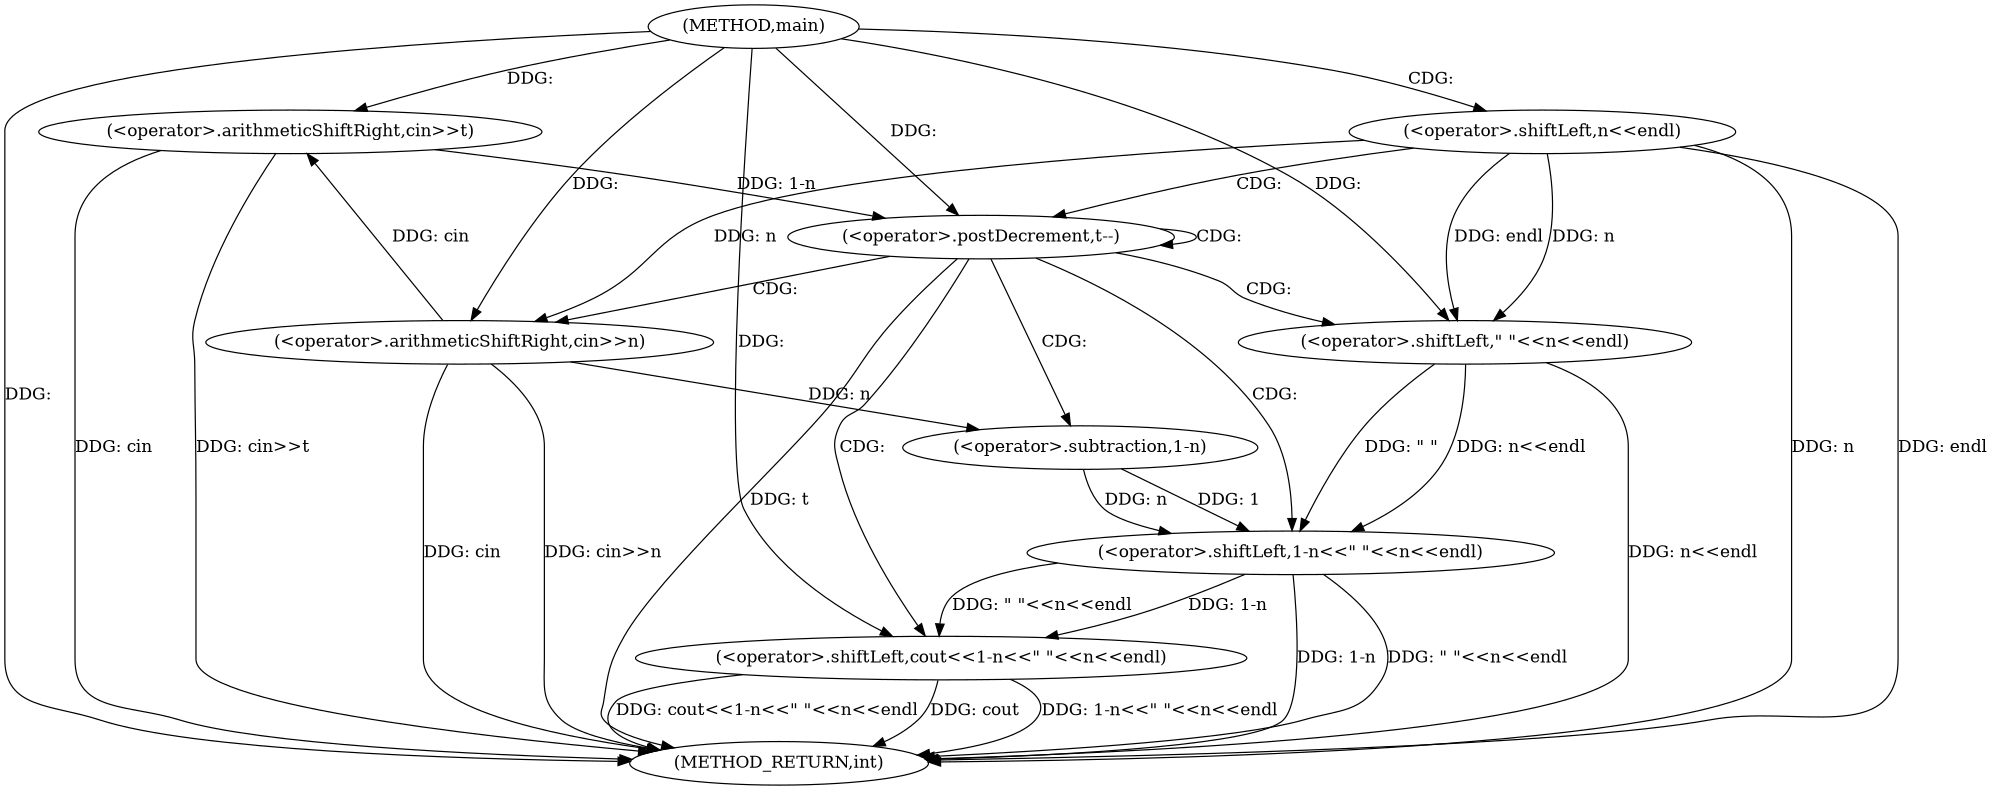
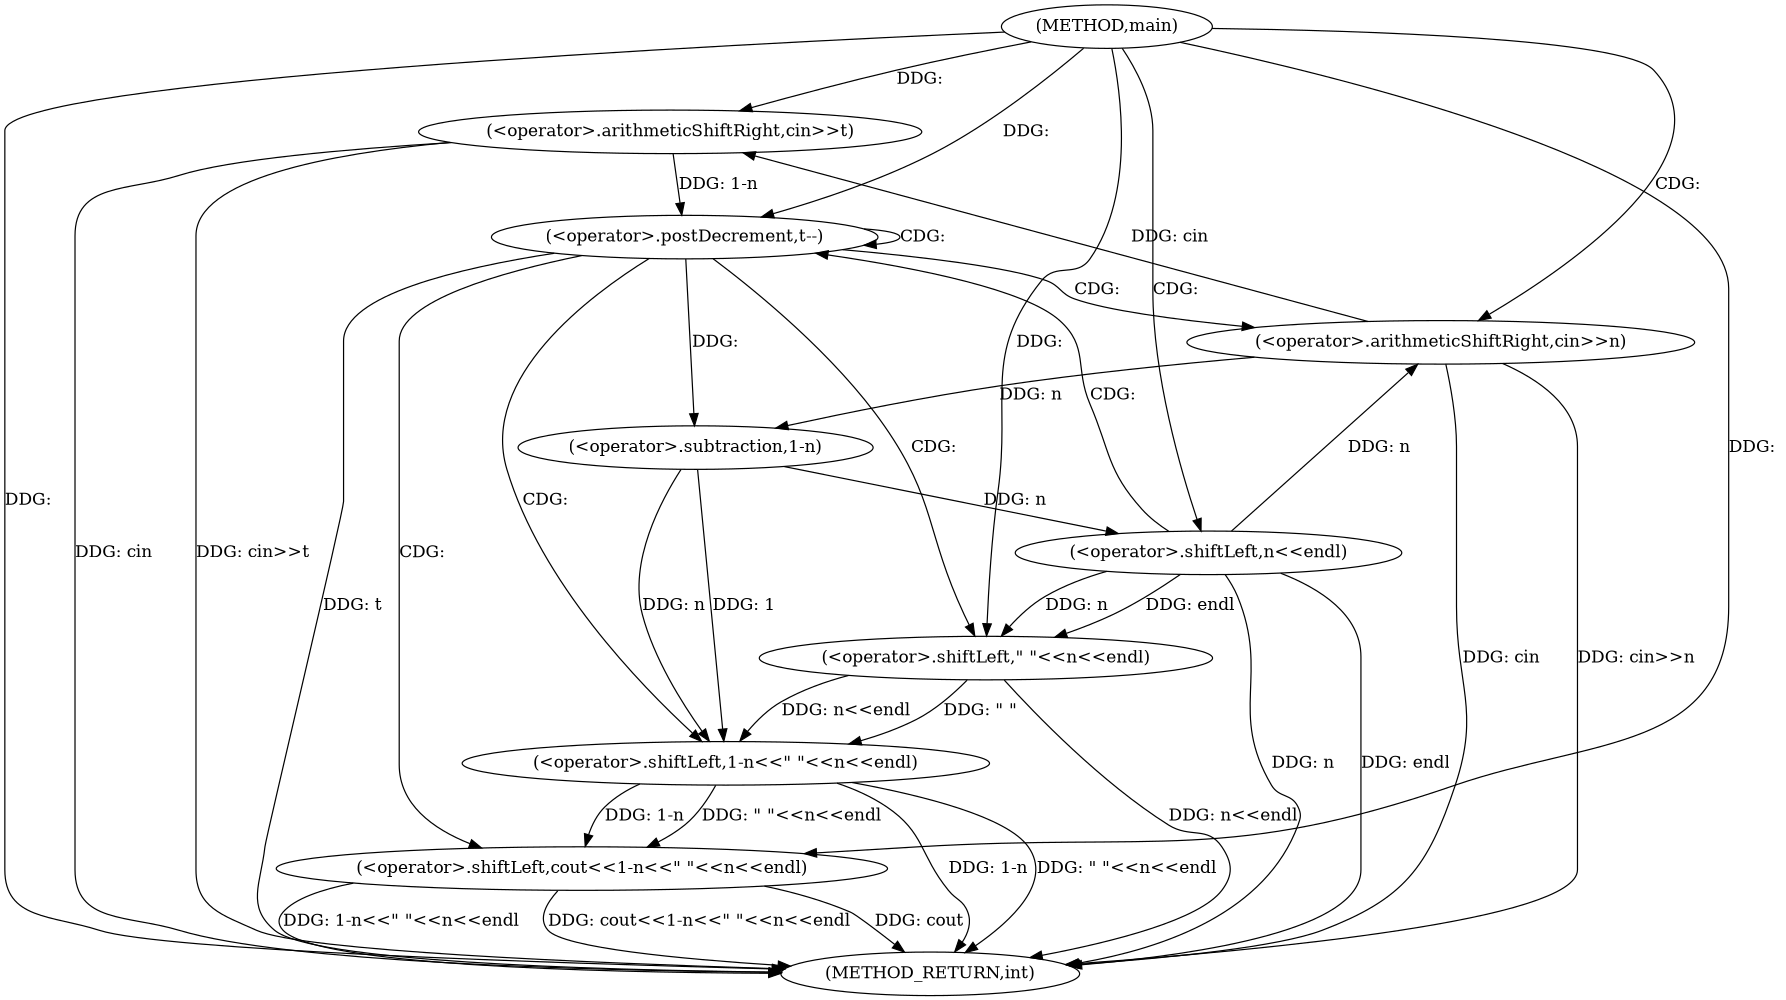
(598, 184) -> (1681, 184)
(1068, 342) -> (718, 342)
none -> (945, 499)
